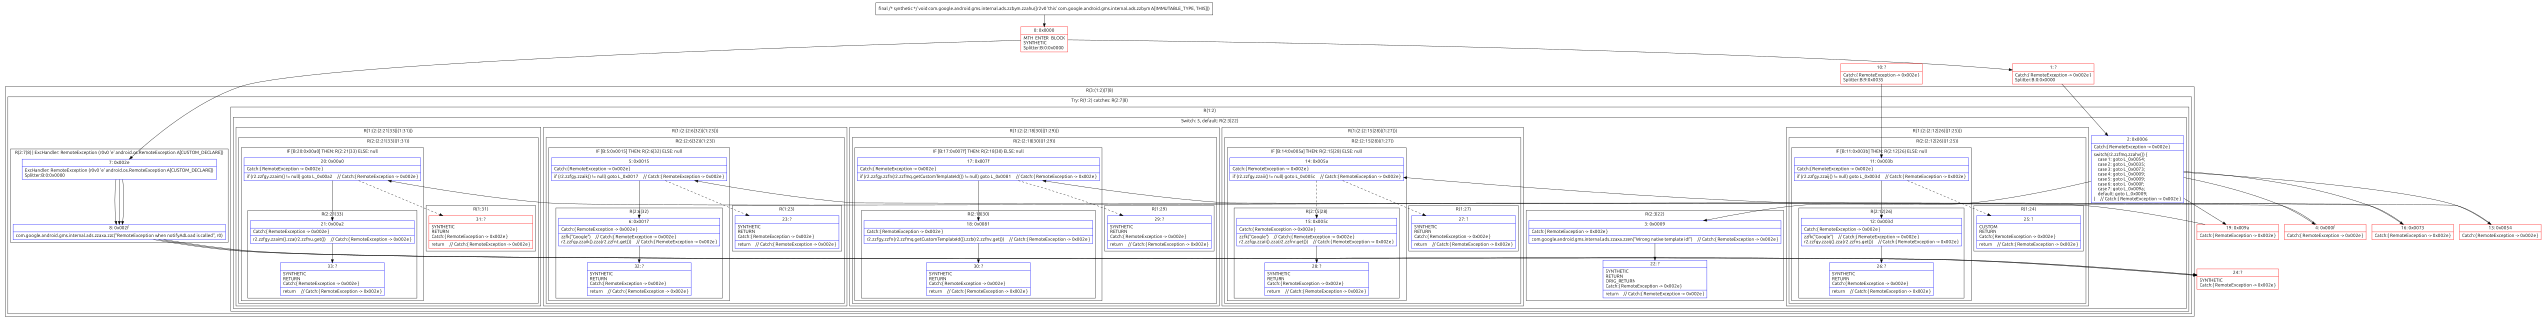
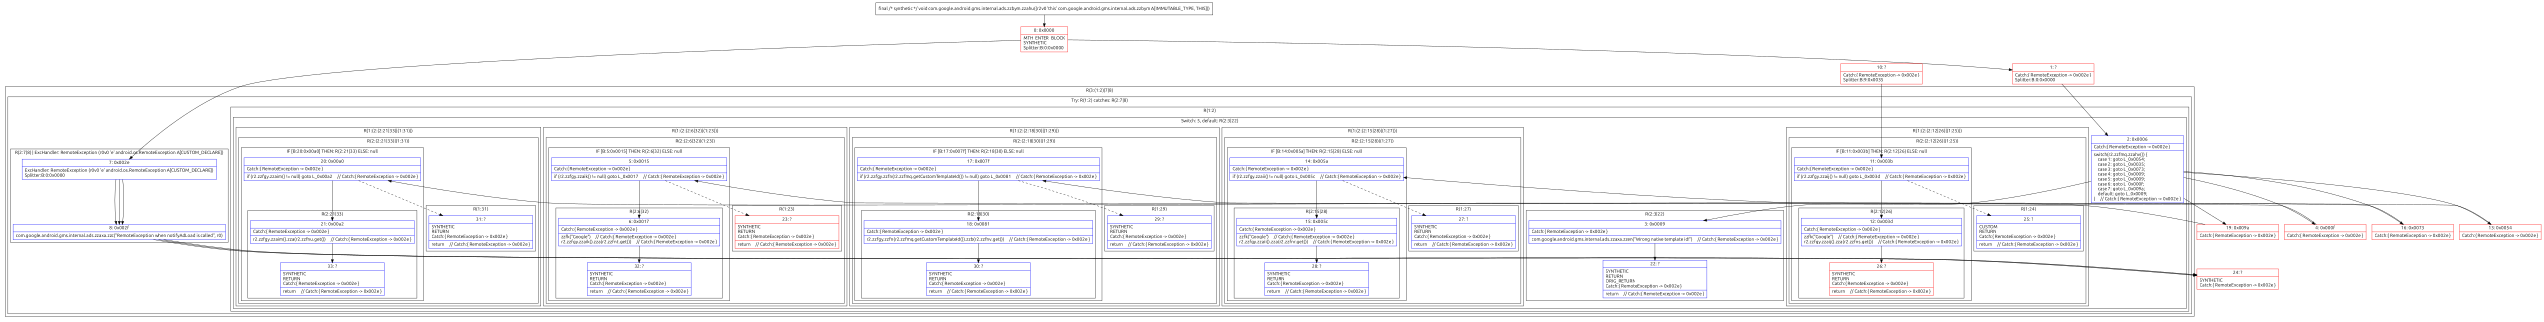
(1317, 198) -> (1317, 198)
(481, 232) -> (481, 232)
(787, 232) -> (787, 232)
(1881, 279) -> (1881, 279)
